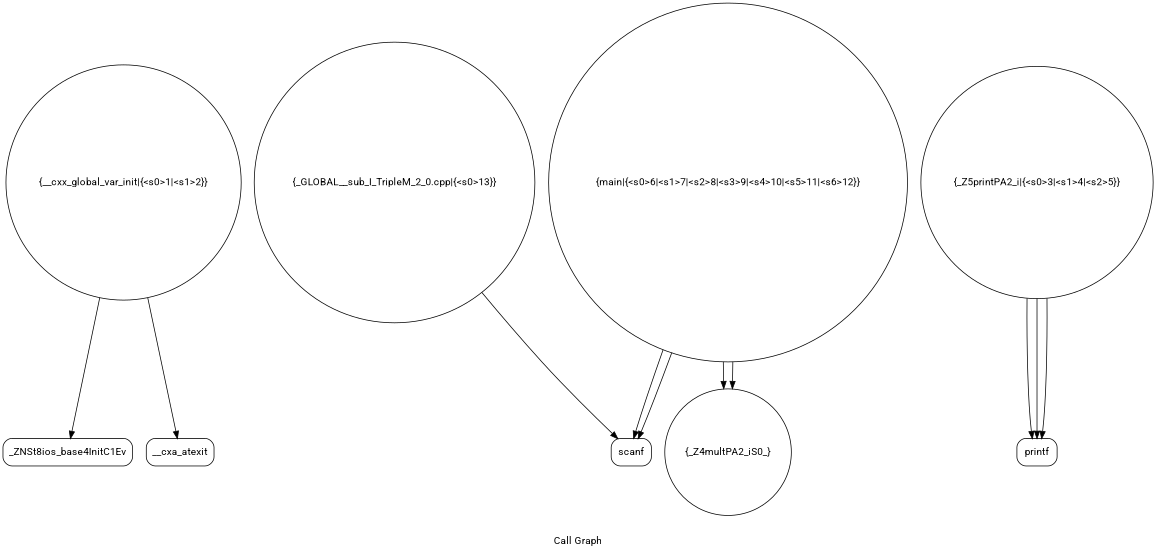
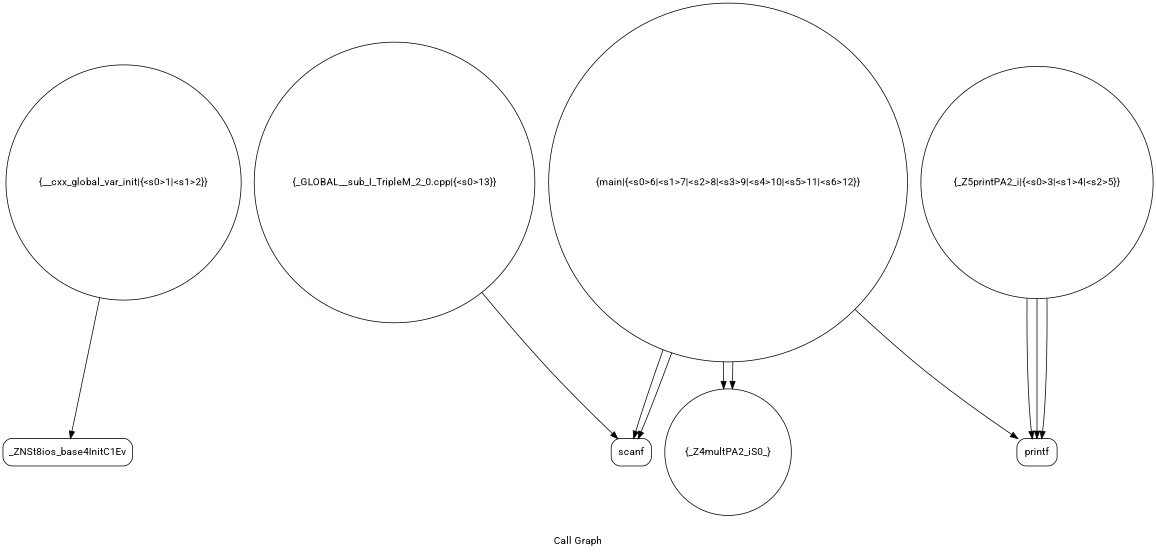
none -> (931, 375)
(180, 452) -> none
